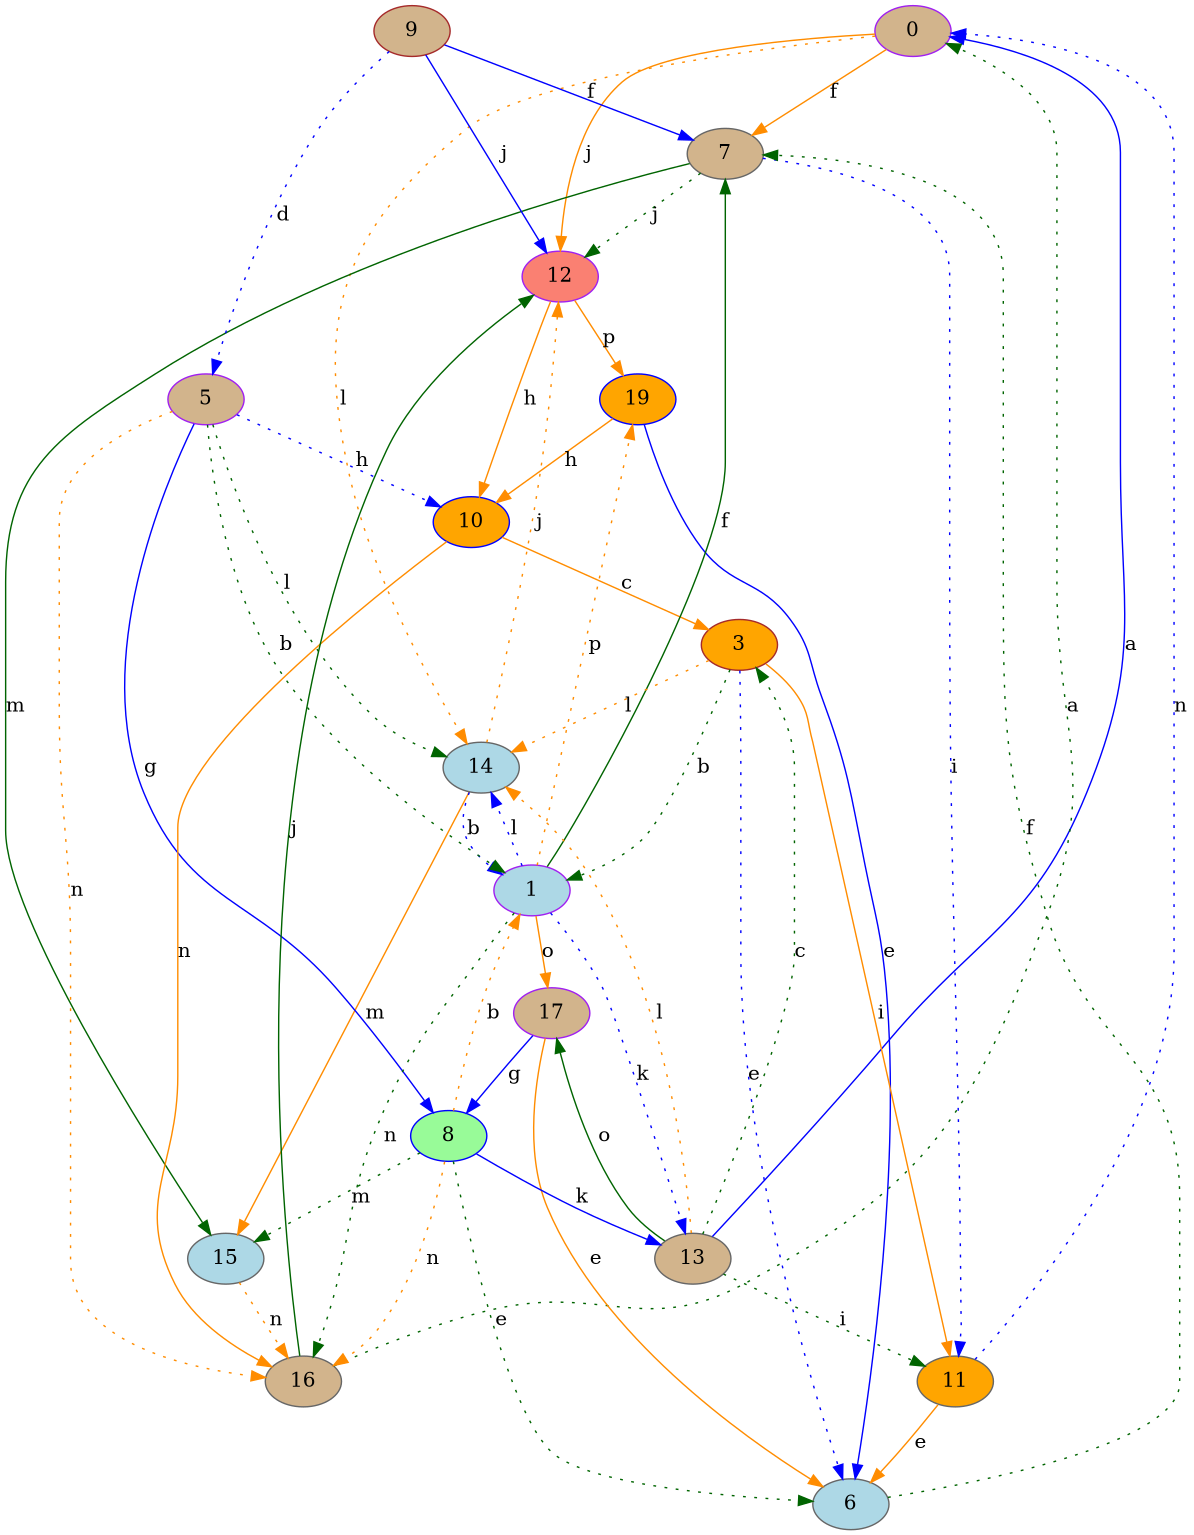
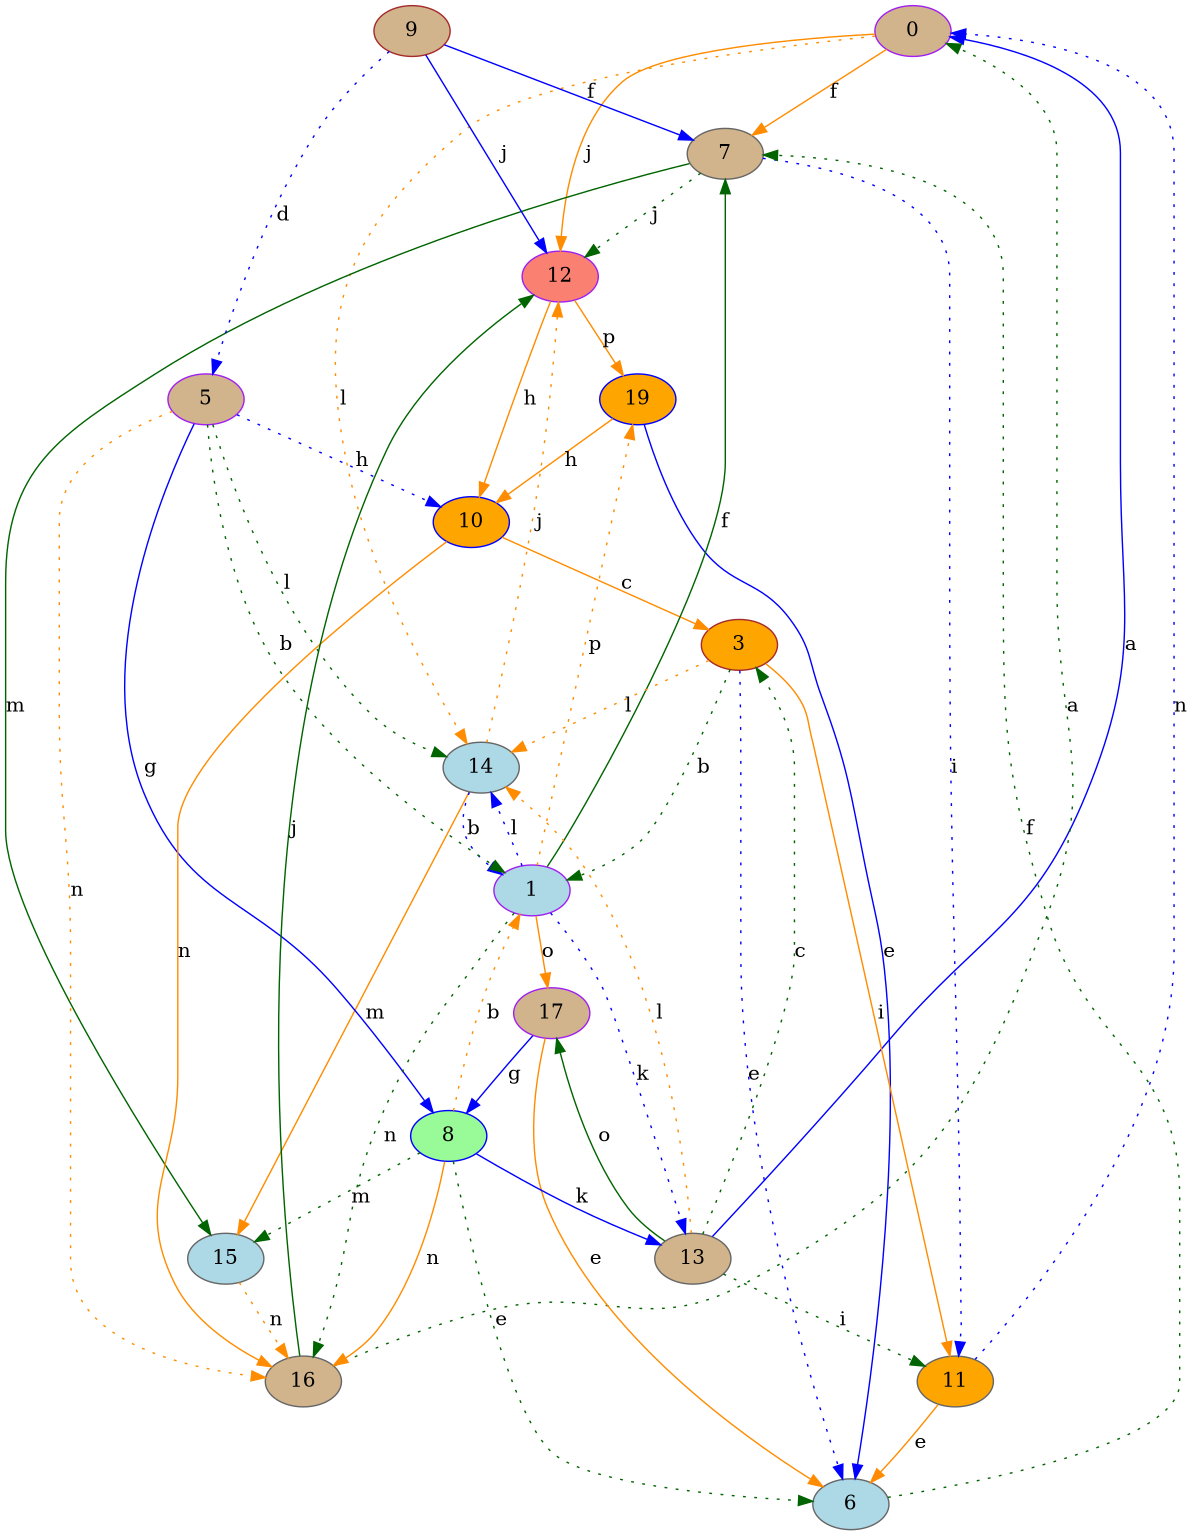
(412, 1269) -> (412, 1269)
